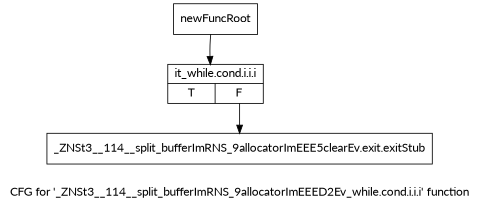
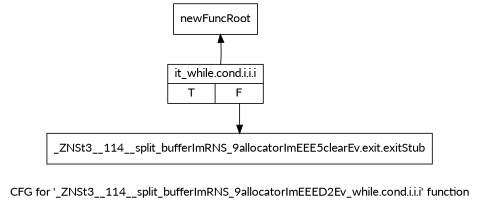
(210, 45) -> (221, 54)
